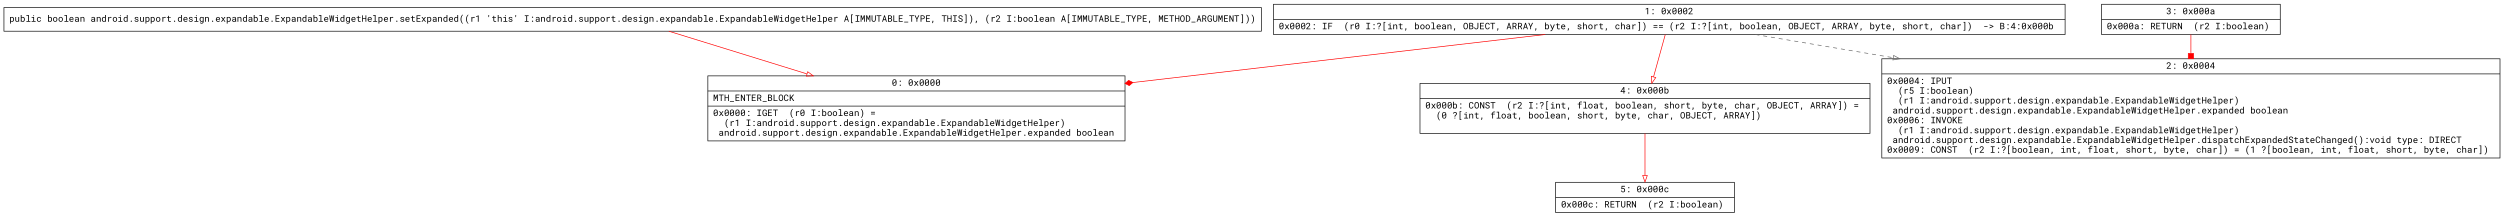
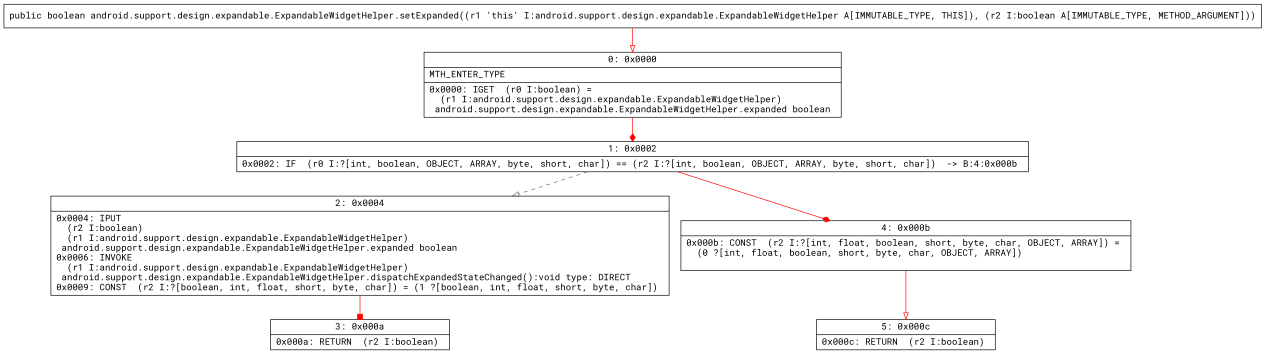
(2191, 43) -> (360, 304)
(1659, 56) -> (750, 195)
(1339, 59) -> (633, 125)
(1931, 91) -> (100, 228)
(754, 98) -> (467, 75)
